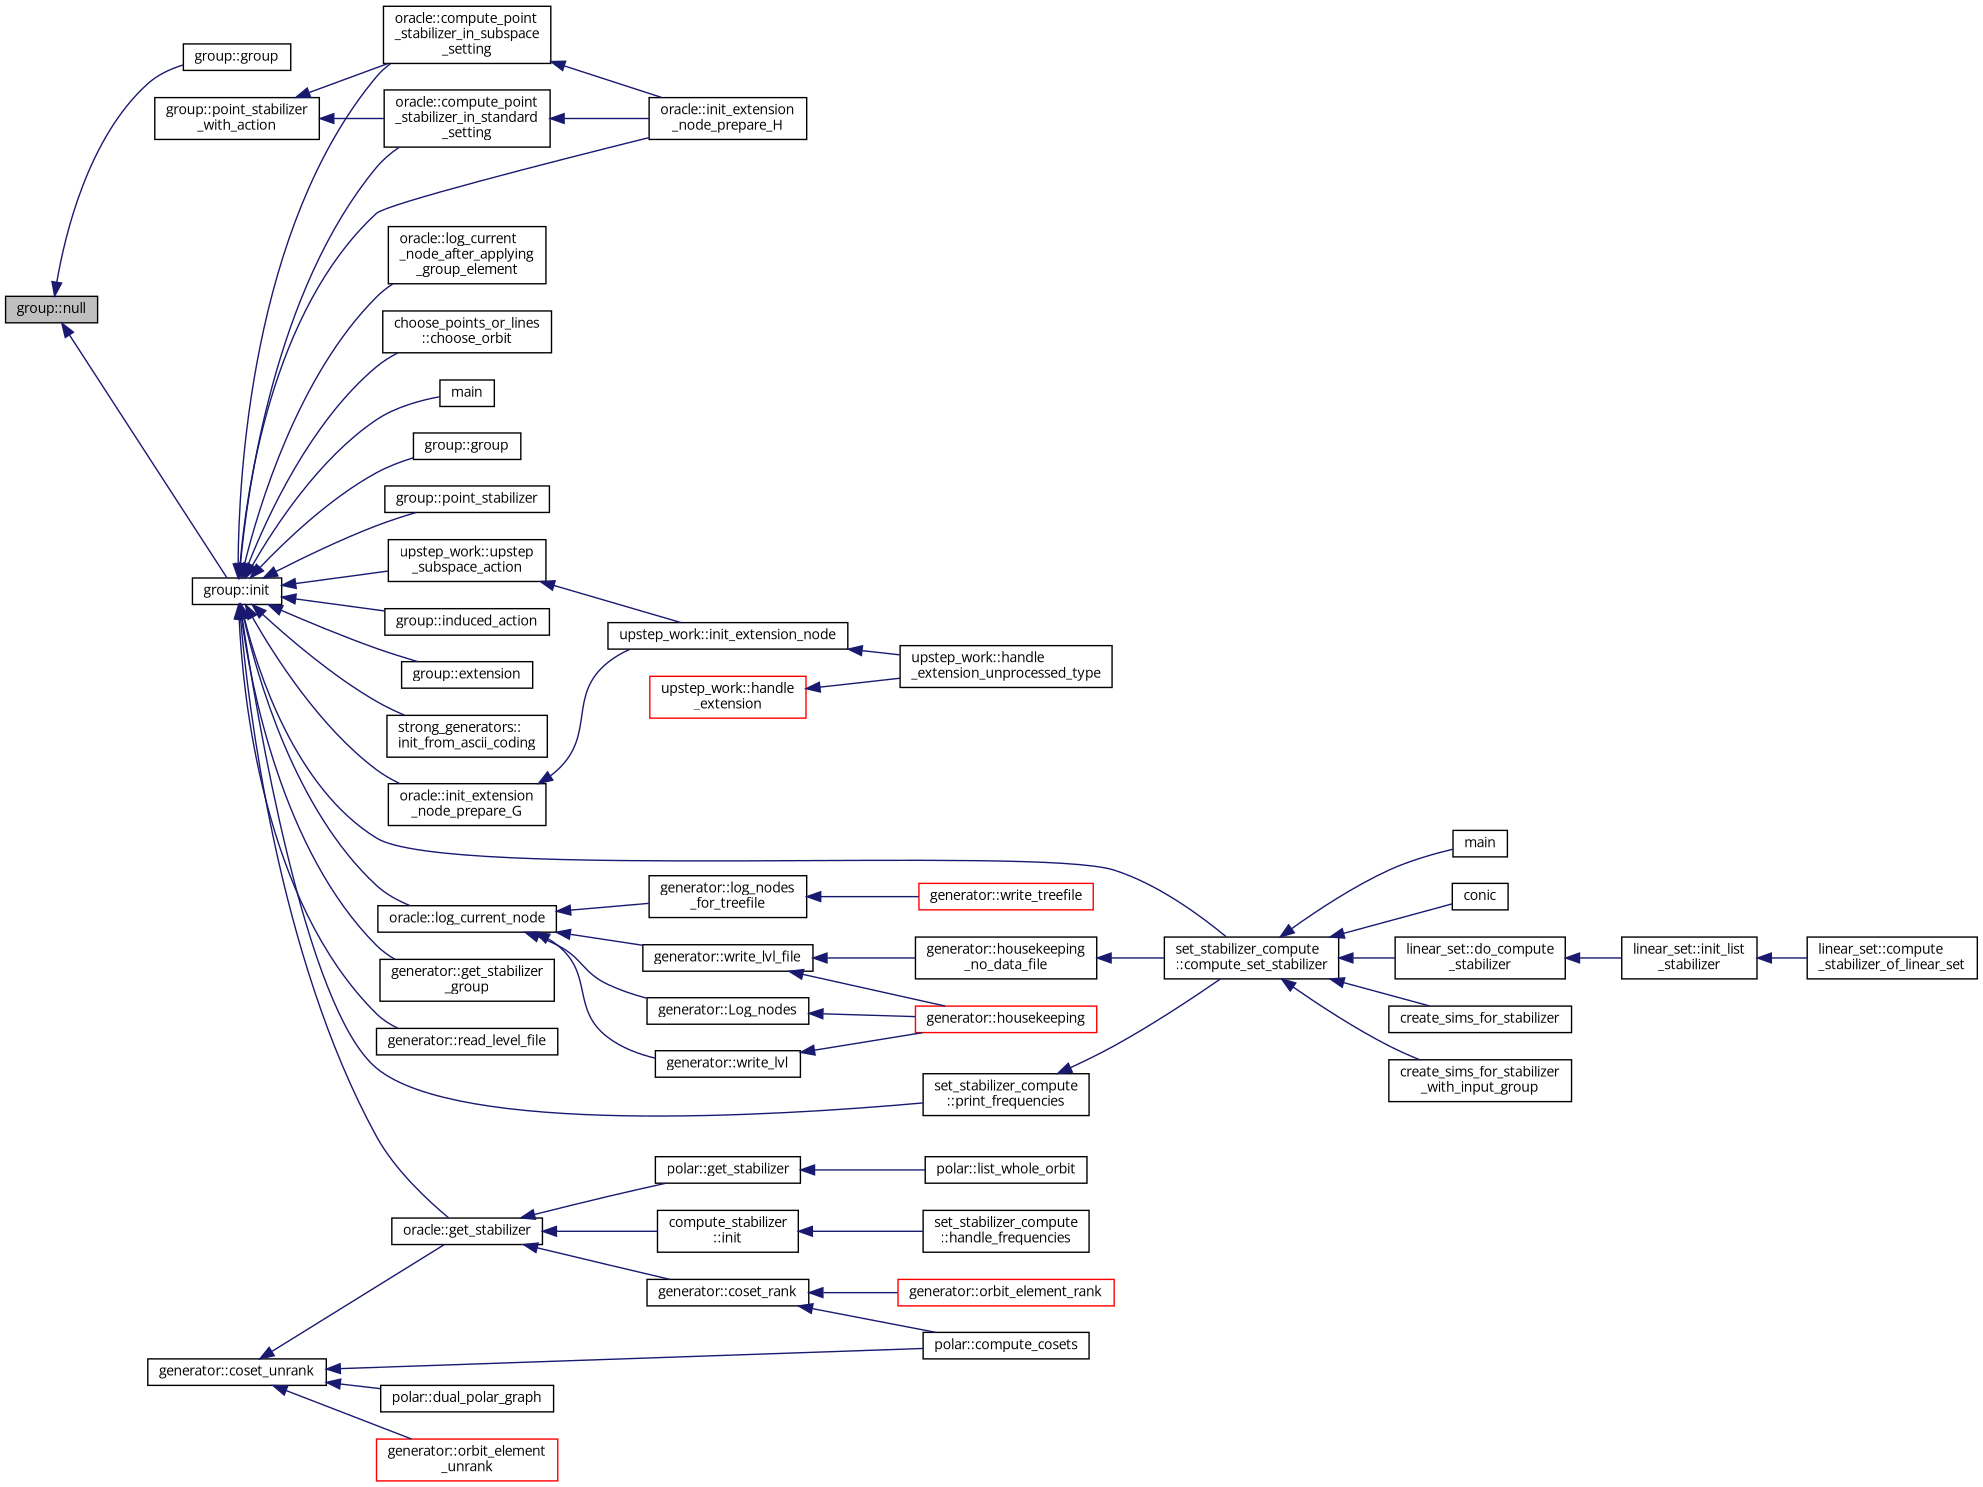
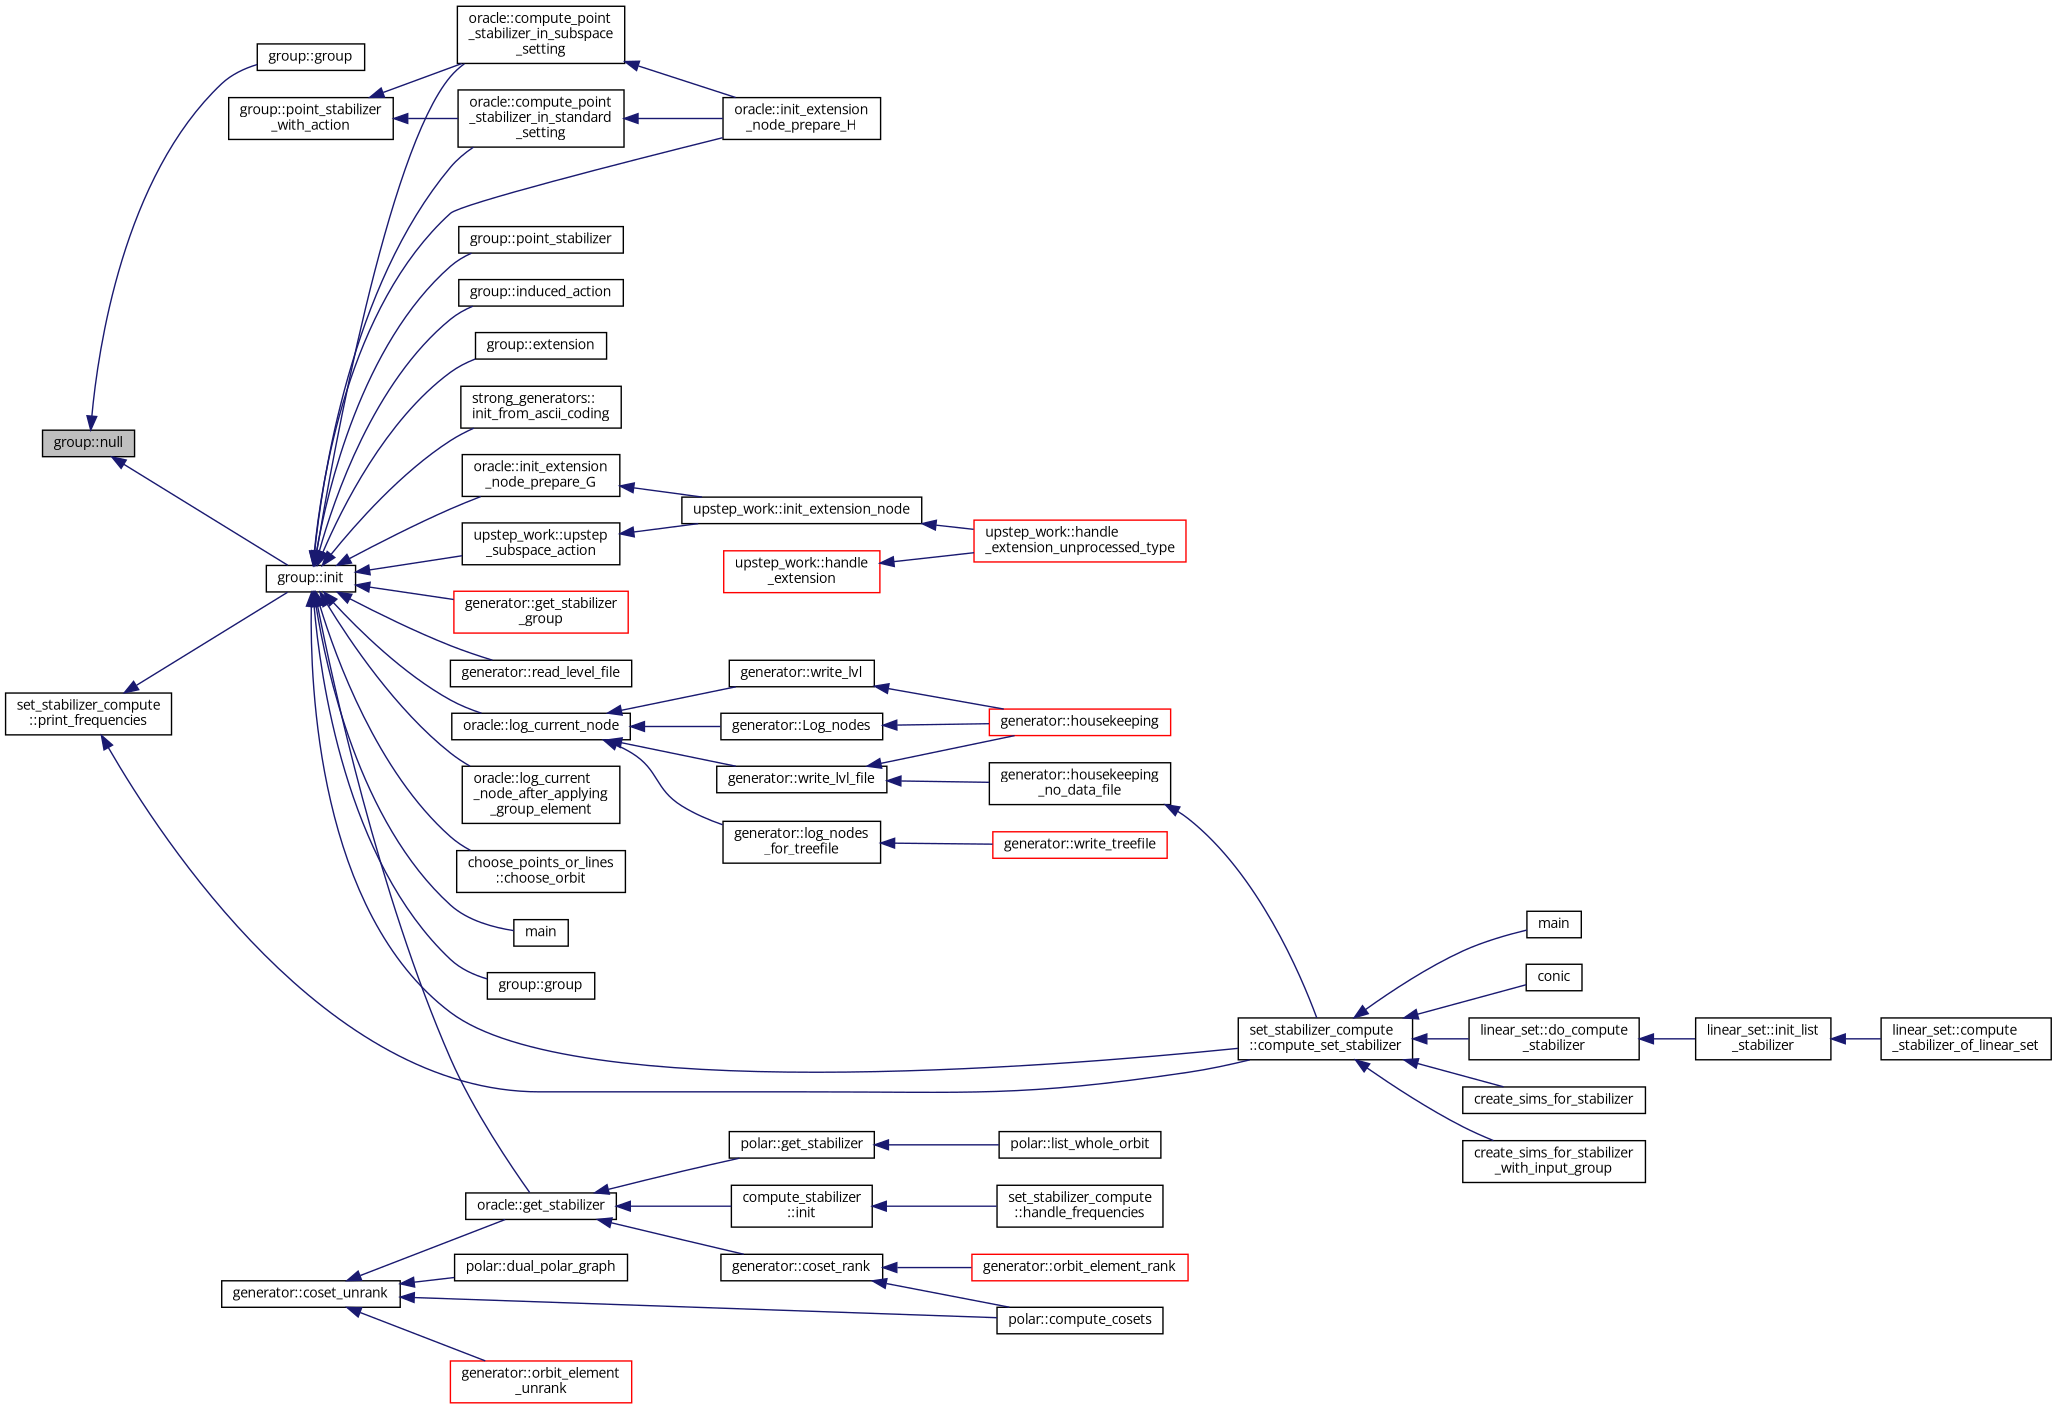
(1006, 667) -> (1080, 541)
(467, 980) -> (541, 612)
(412, 1087) -> (212, 639)
